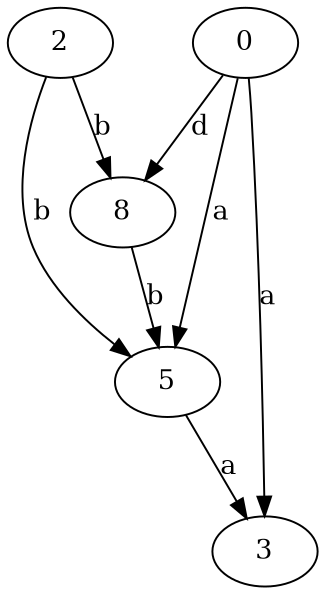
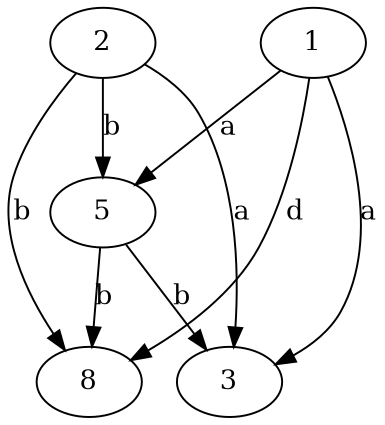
(246, 43) -> (313, 43)
none -> (225, 181)
(143, 288) -> (97, 287)
(229, 467) -> (183, 297)
